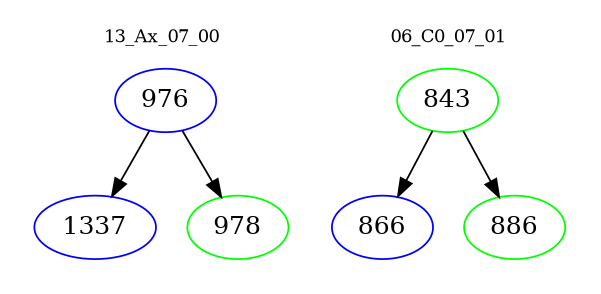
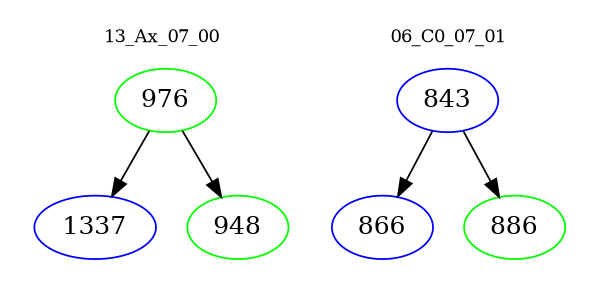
(166, 100) -> (166, 100)
(448, 100) -> (448, 100)
(238, 227) -> (238, 227)
